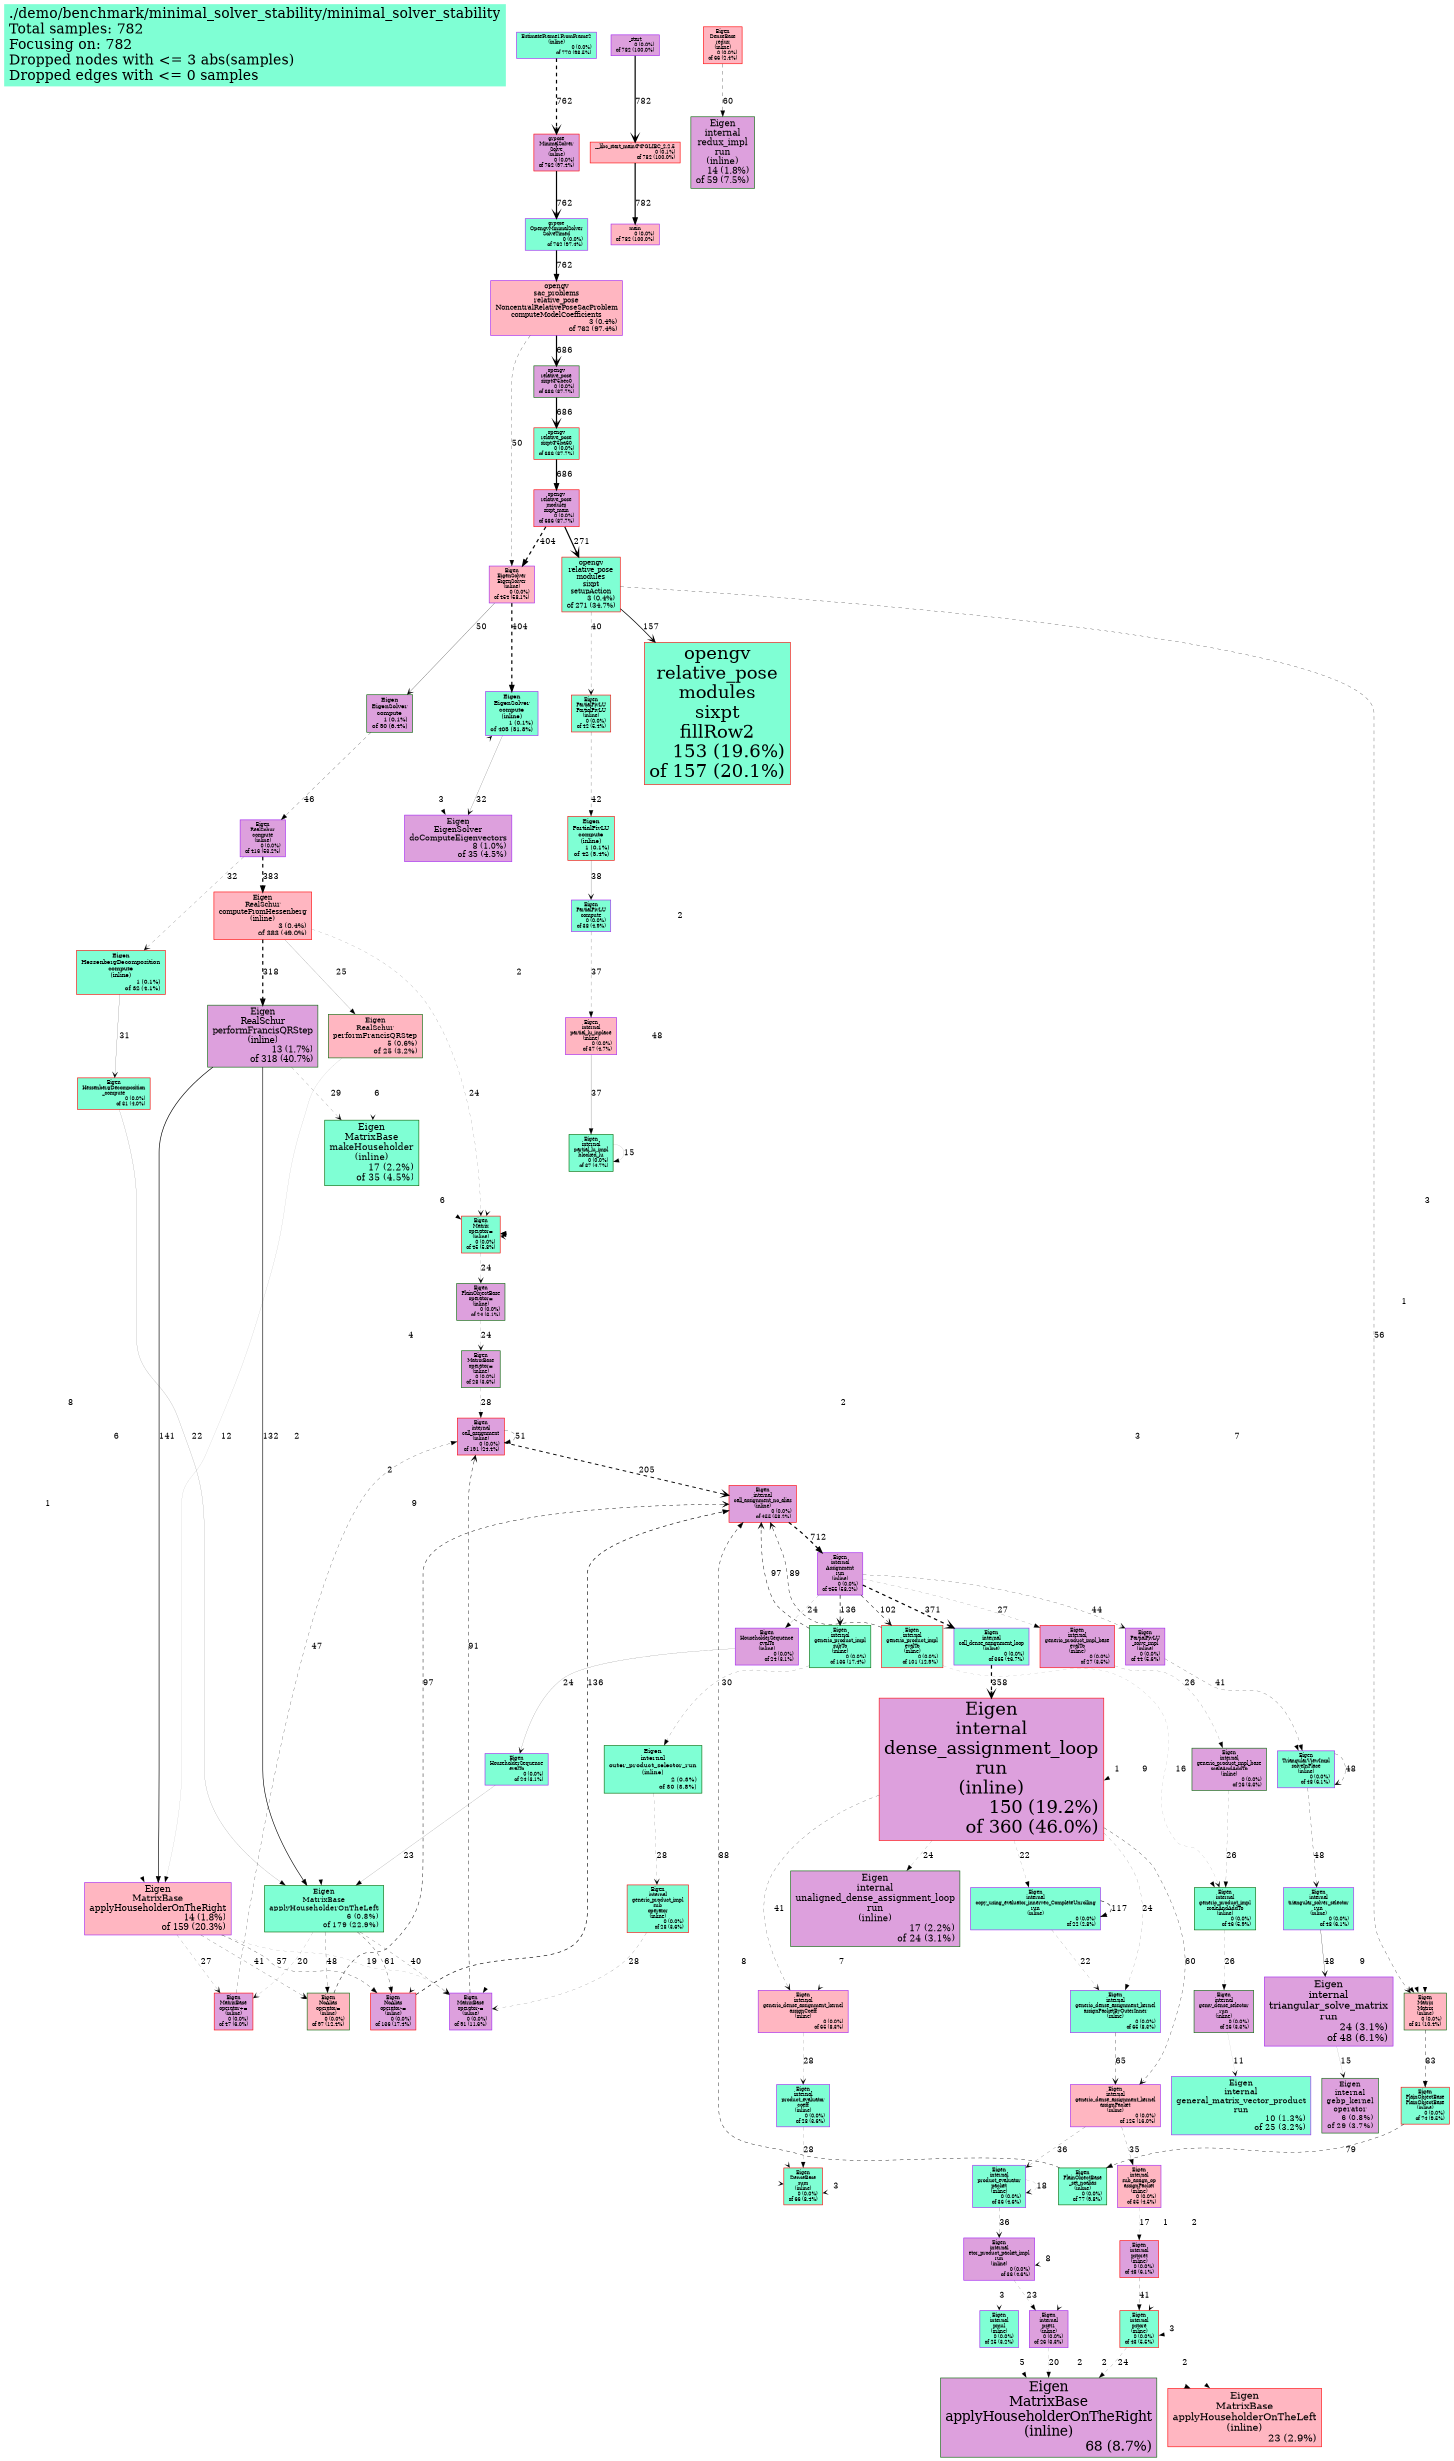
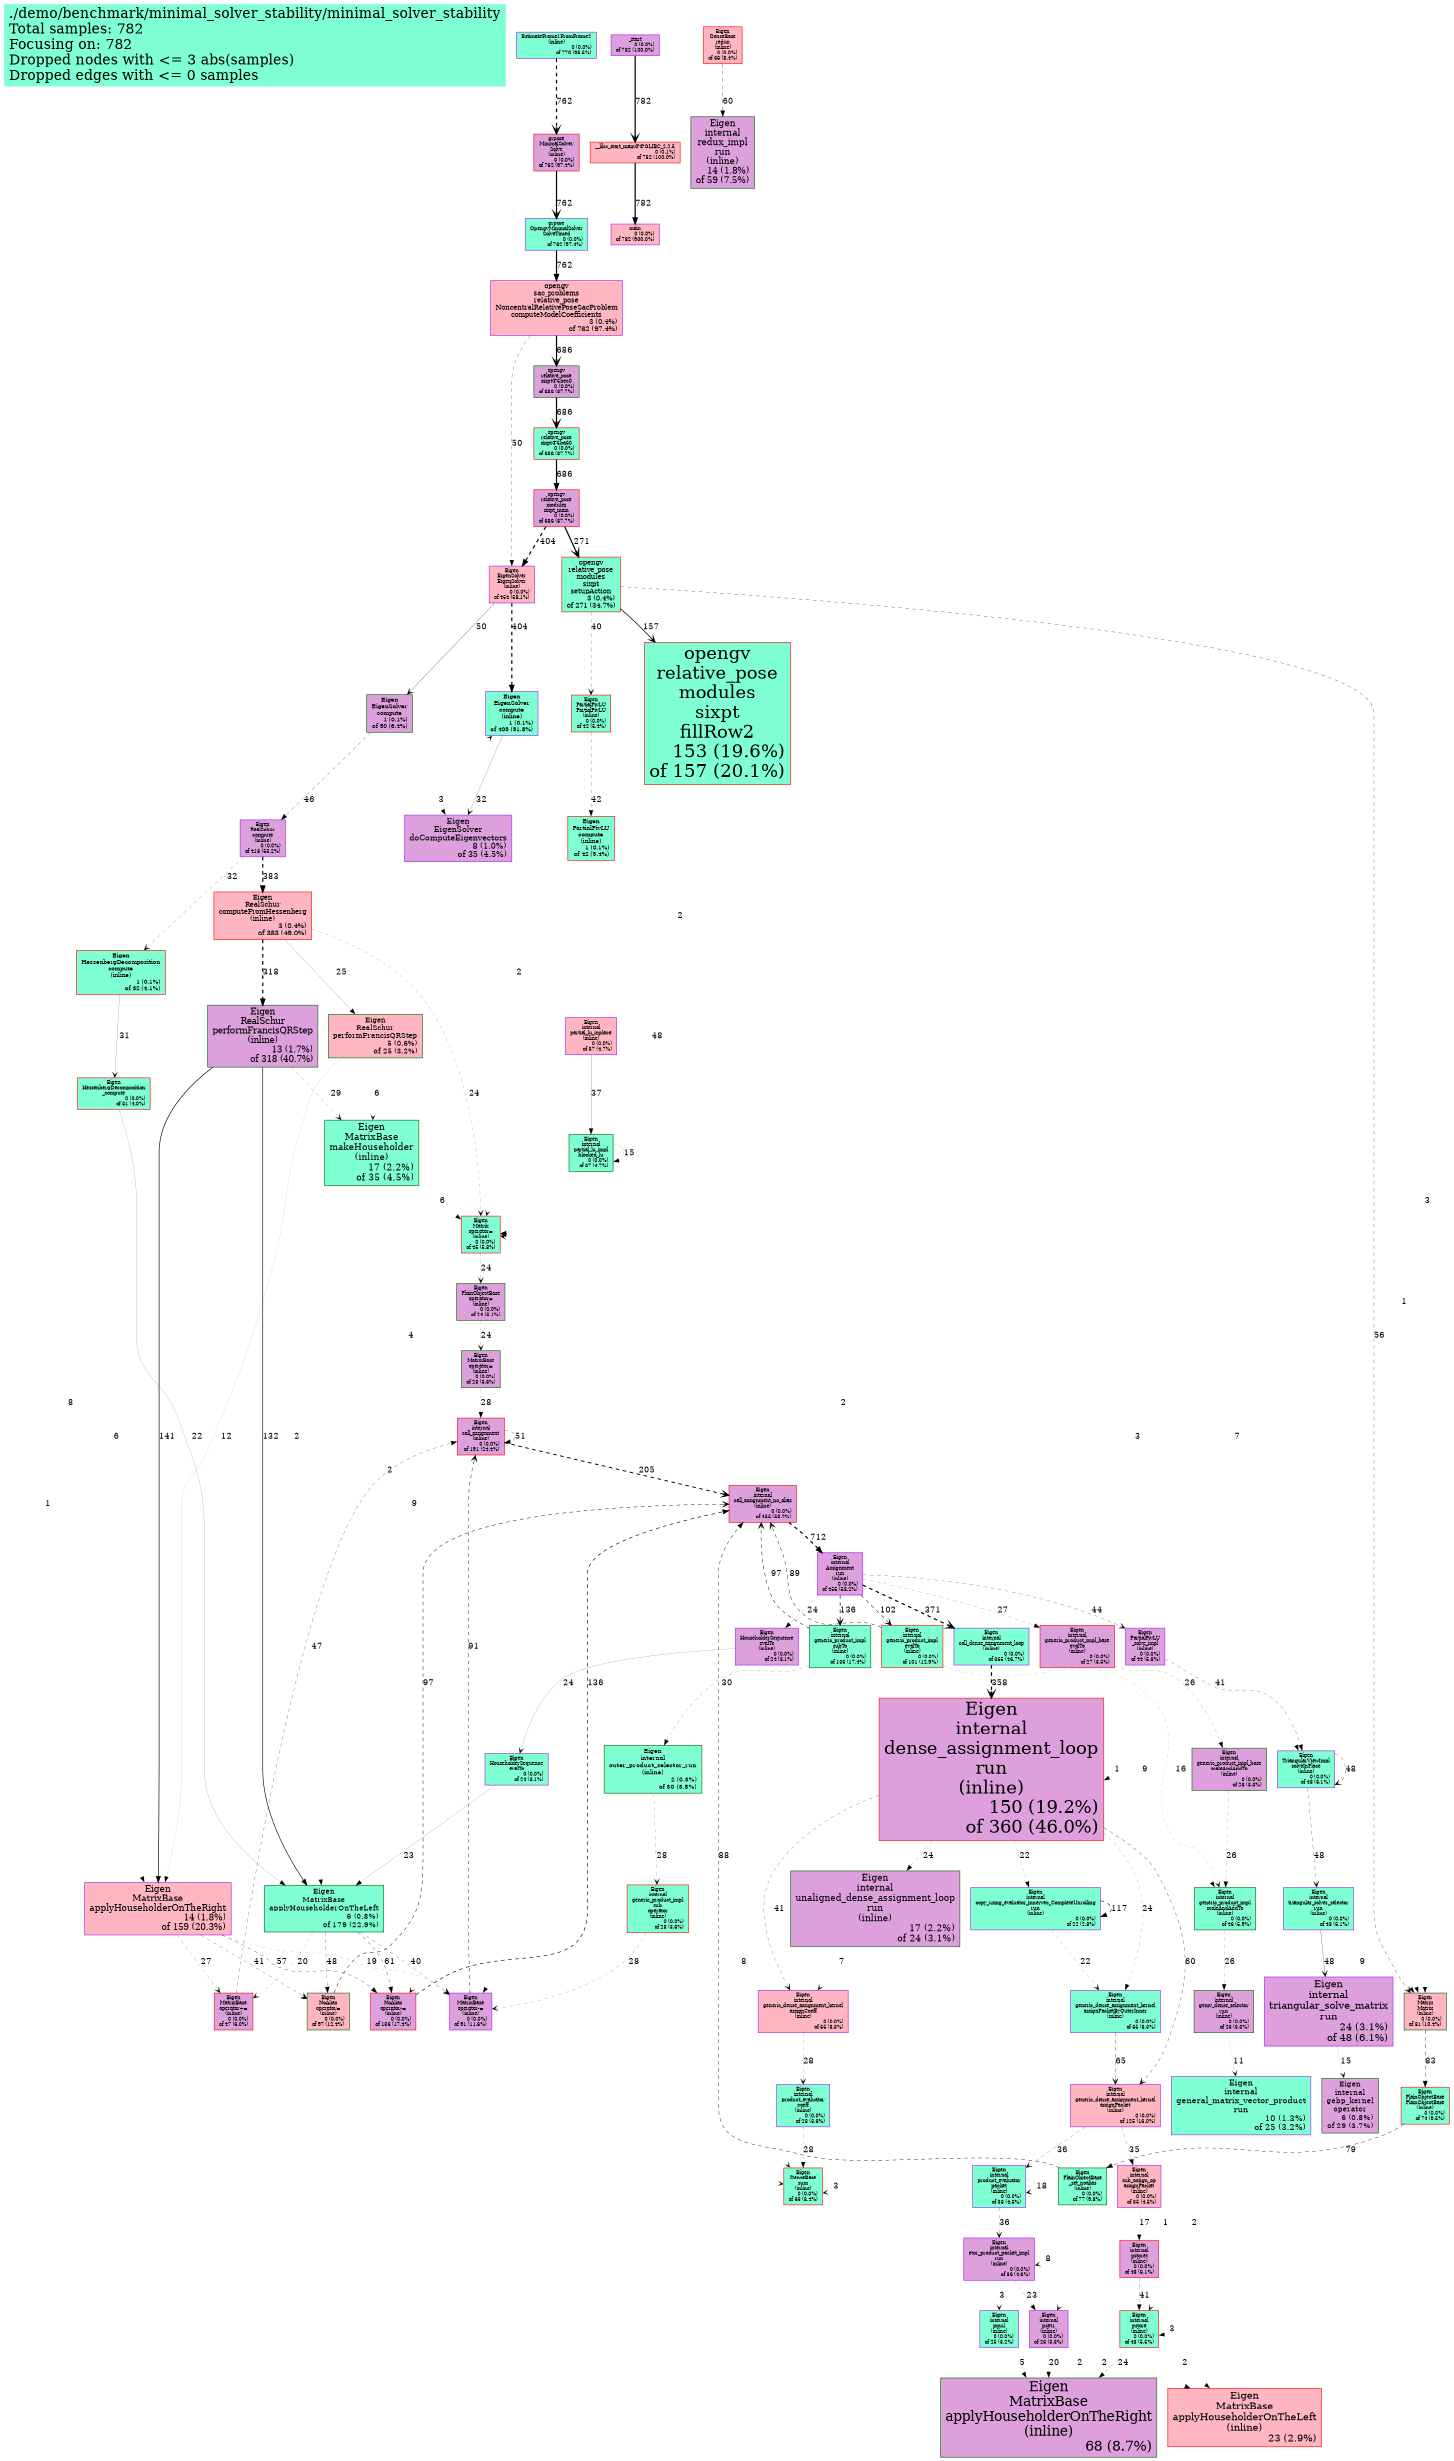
(723, 45) -> (723, 45)
(635, 234) -> (635, 234)
(591, 916) -> none
